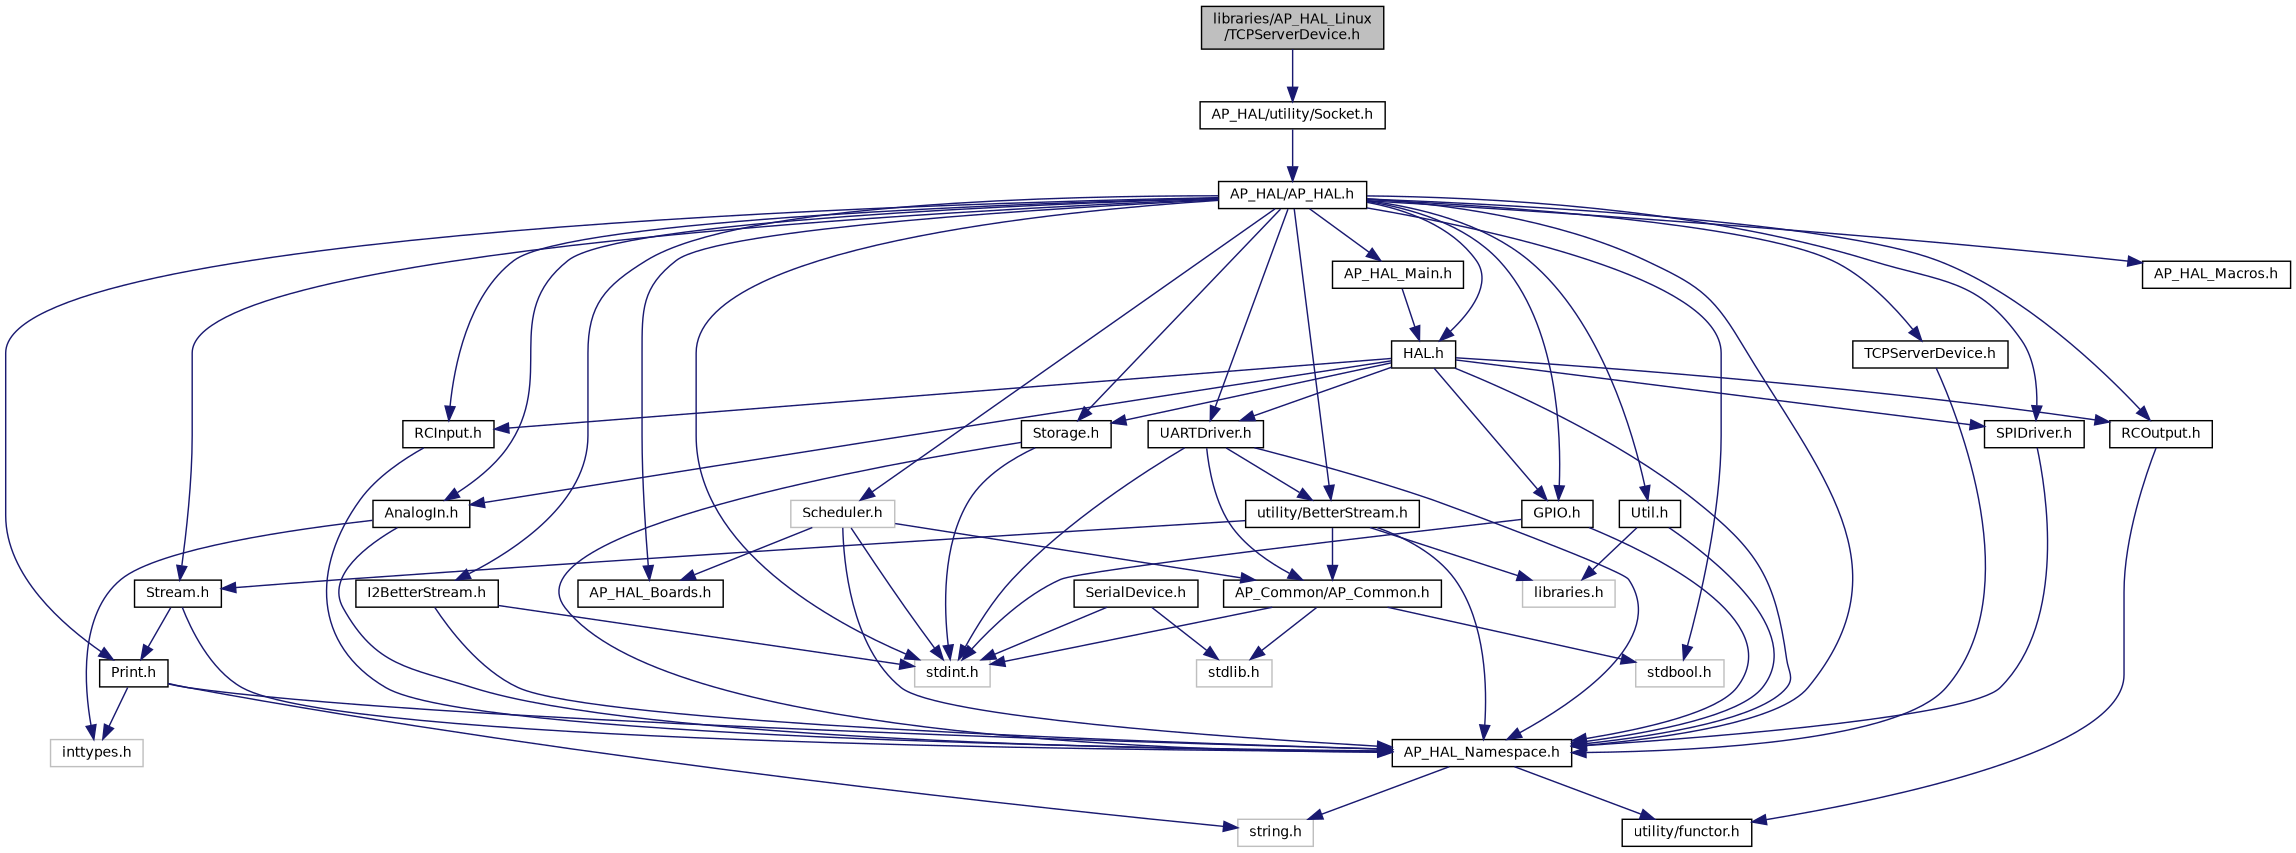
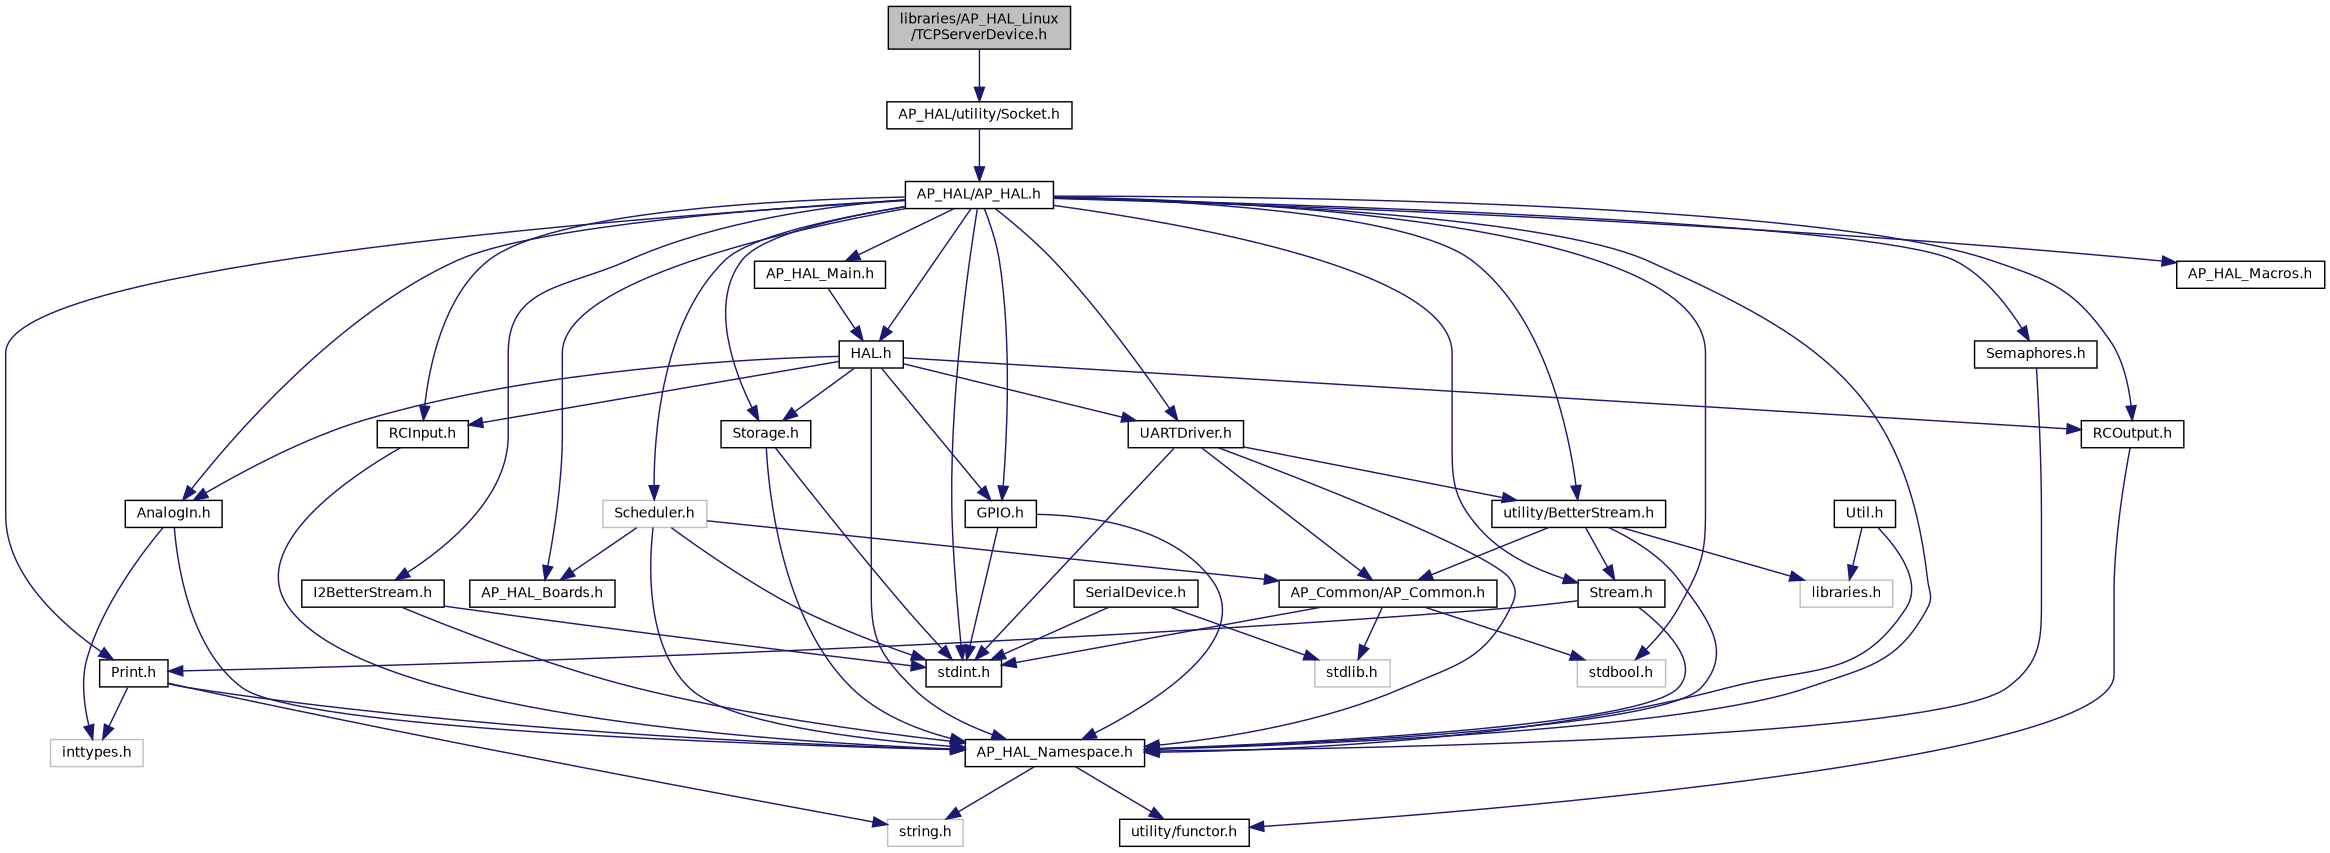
(1558, 290) -> none
(1930, 354) -> (2036, 354)
(2034, 434) -> none
(952, 673) -> (964, 673)
